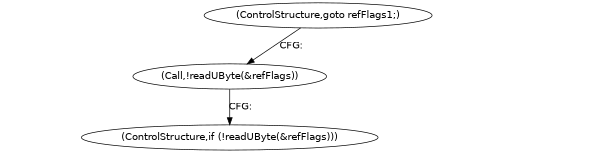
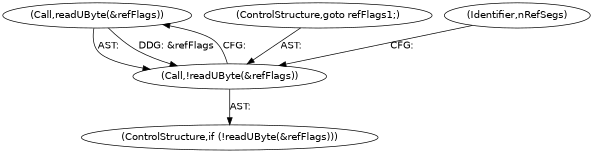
none -> (97, 15)
none -> (517, 15)
(293, 46) -> (293, 46)
(242, 107) -> (242, 107)
